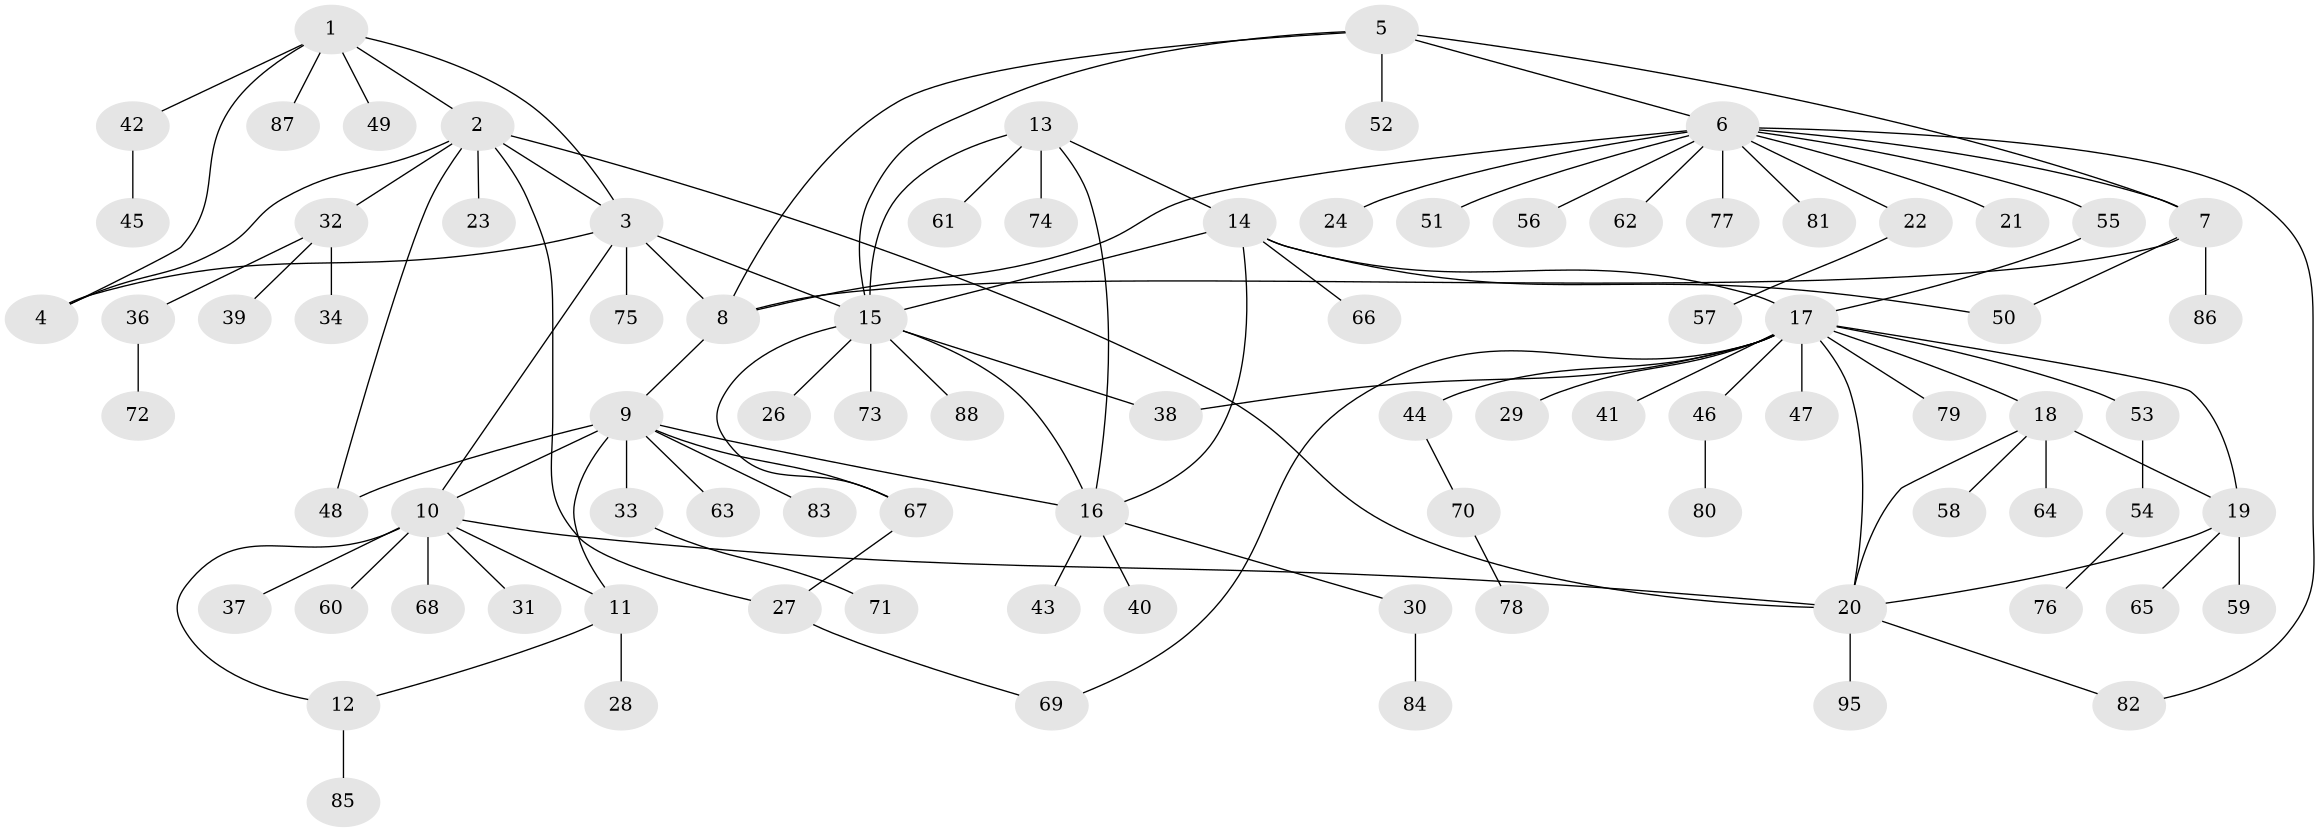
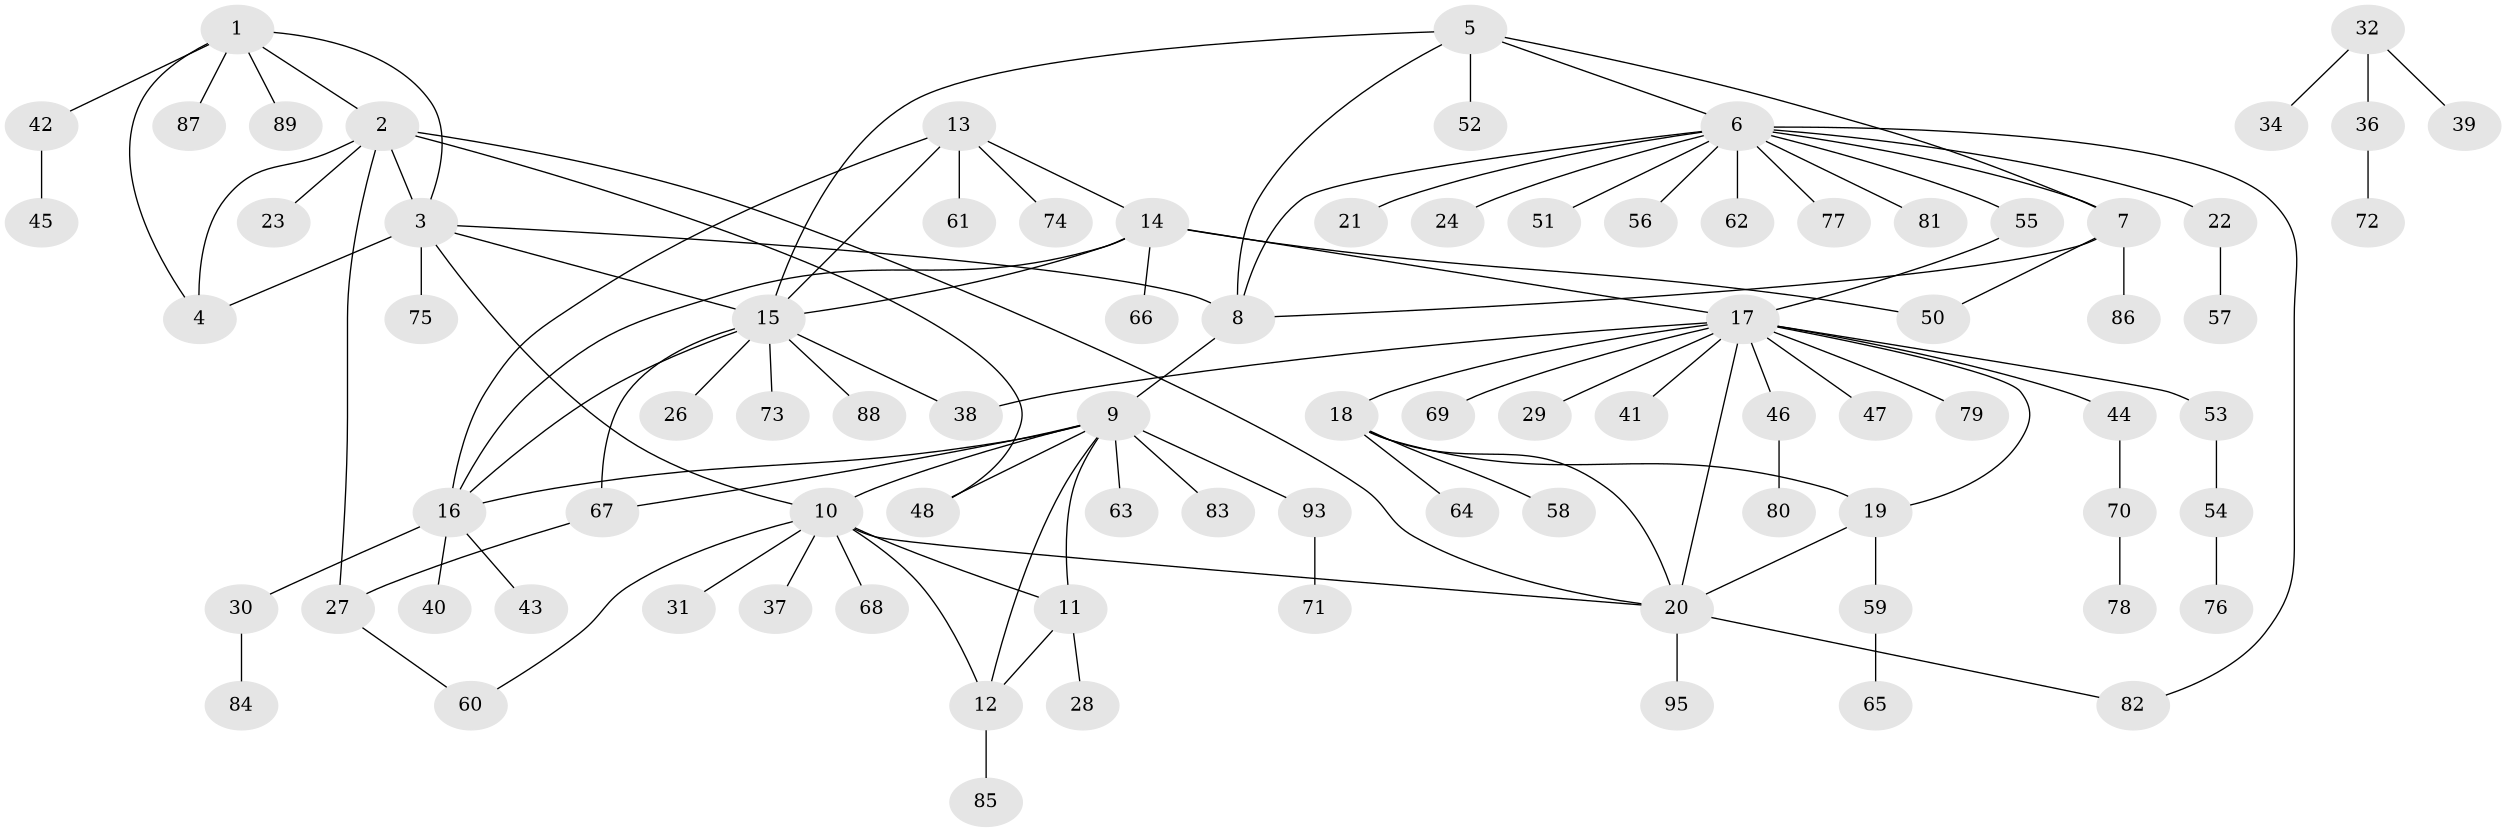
(380, 126) -> (286, 126)
(404, 175) -> none
(627, 513) -> (1315, 513)
none -> (1037, 541)
(2191, 561) -> (1876, 660)
(915, 663) -> (405, 657)
